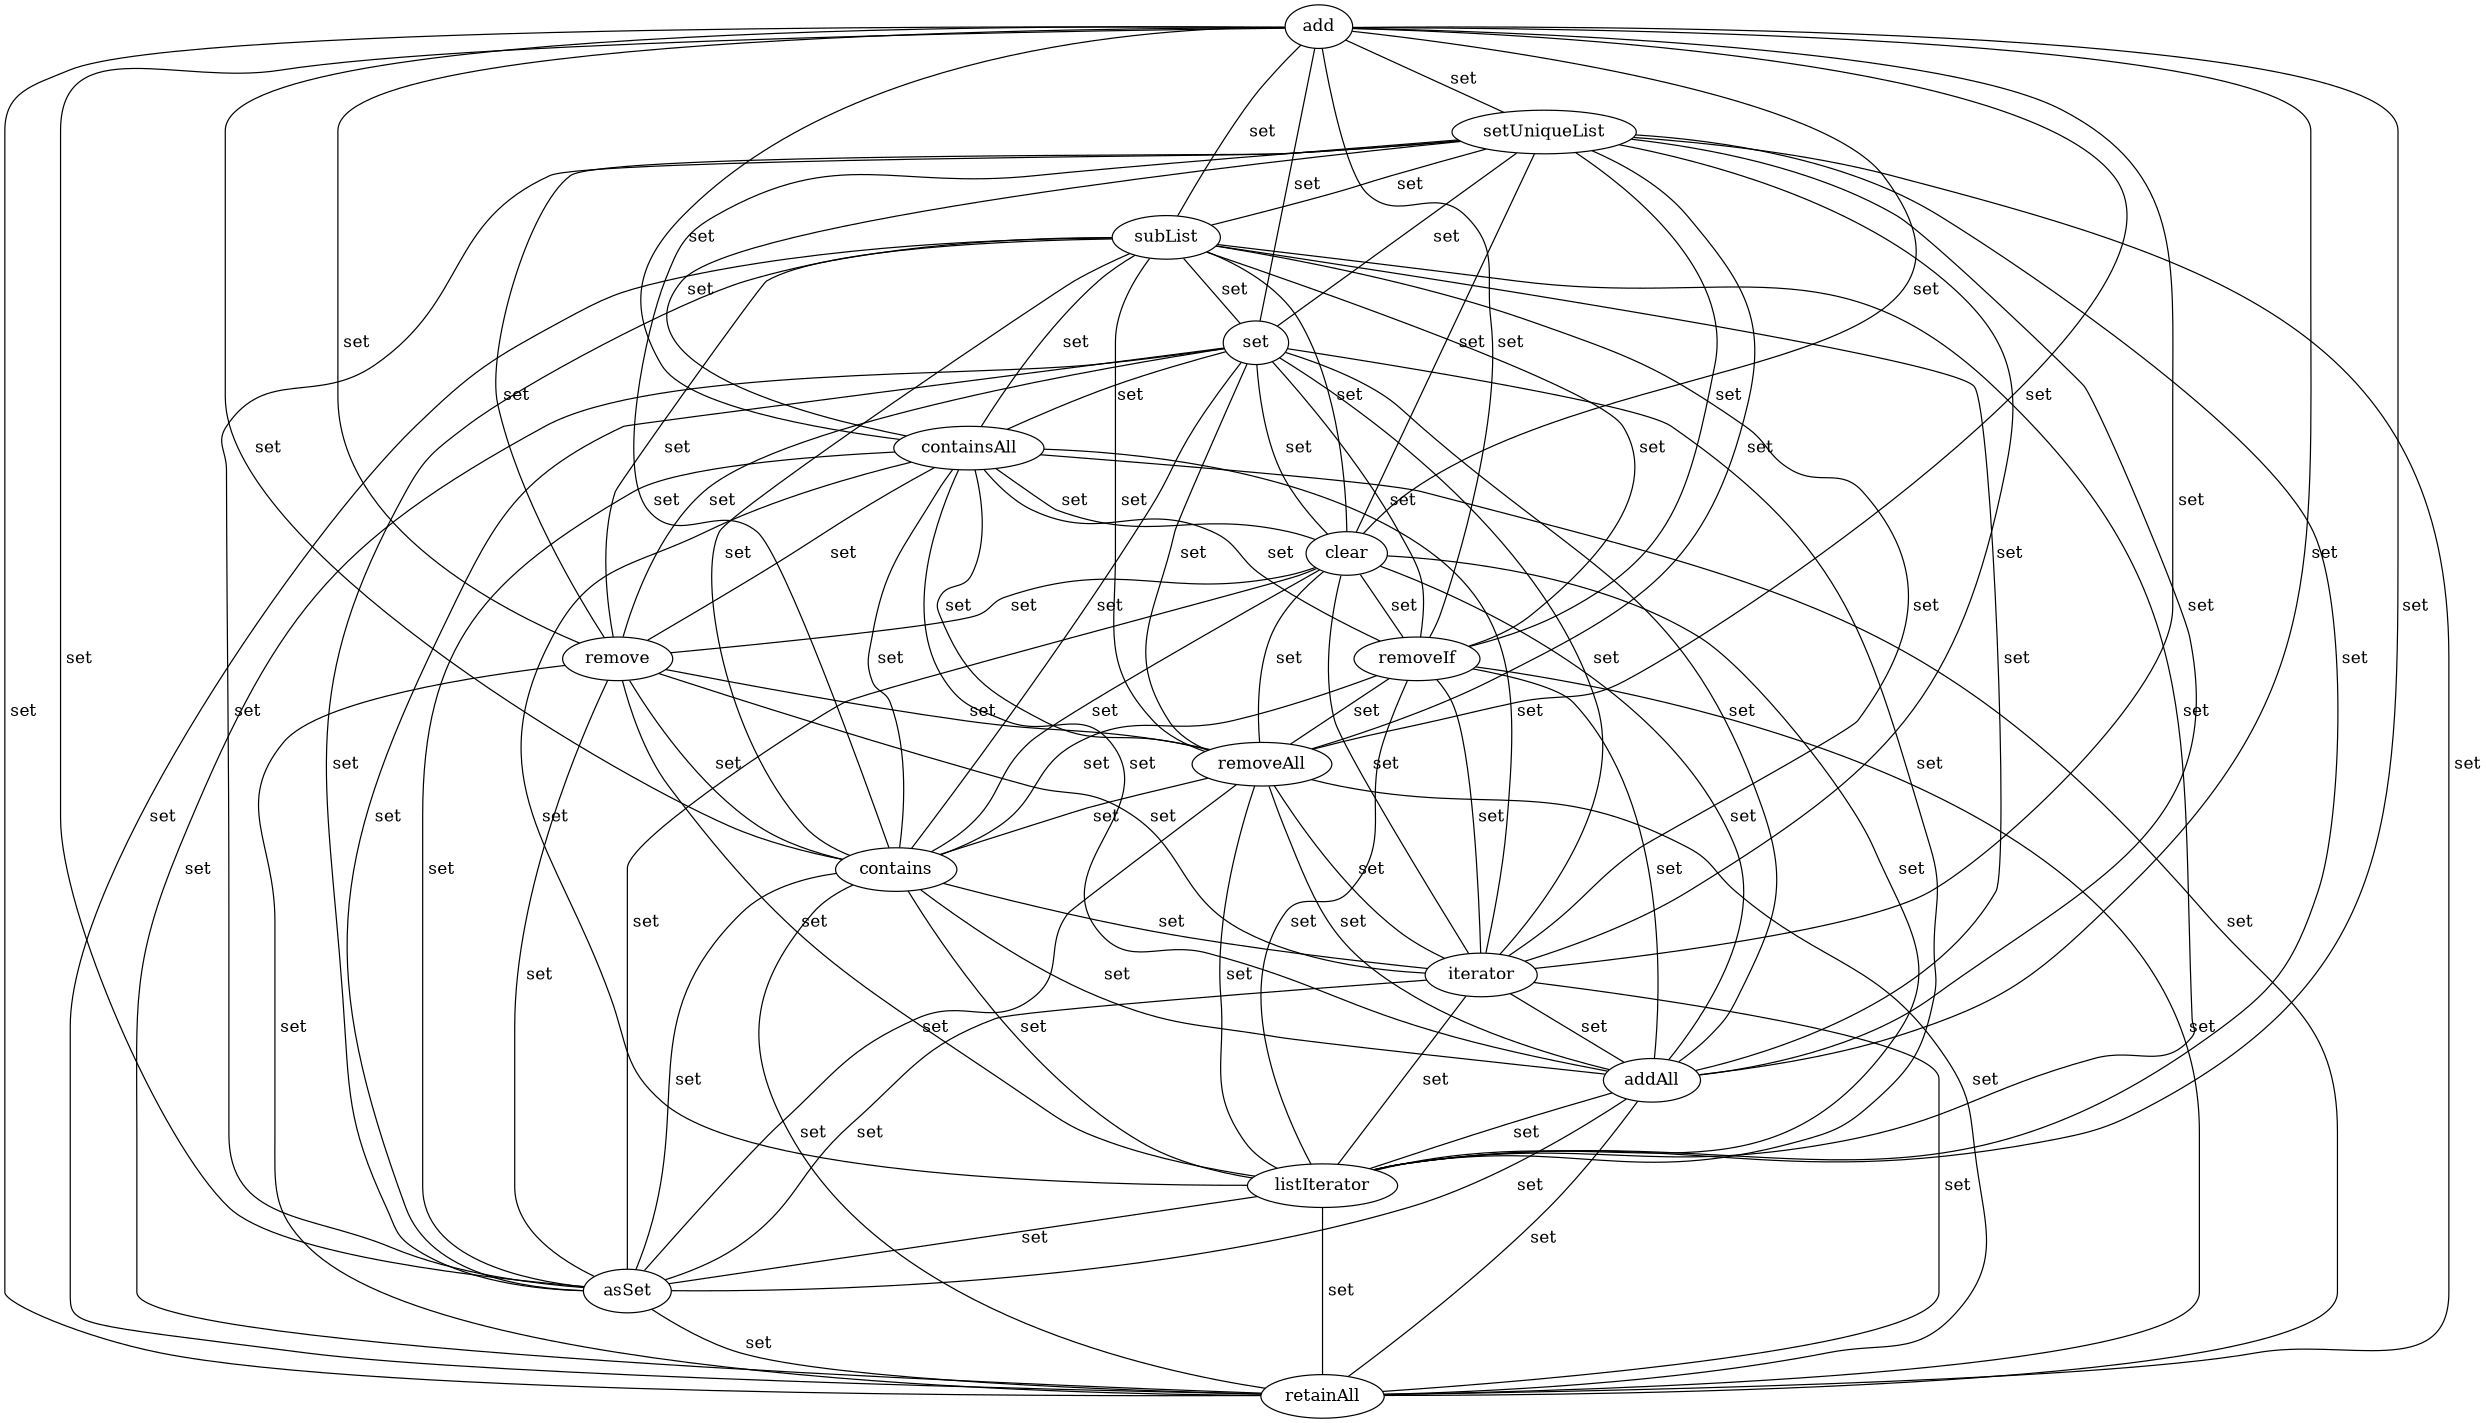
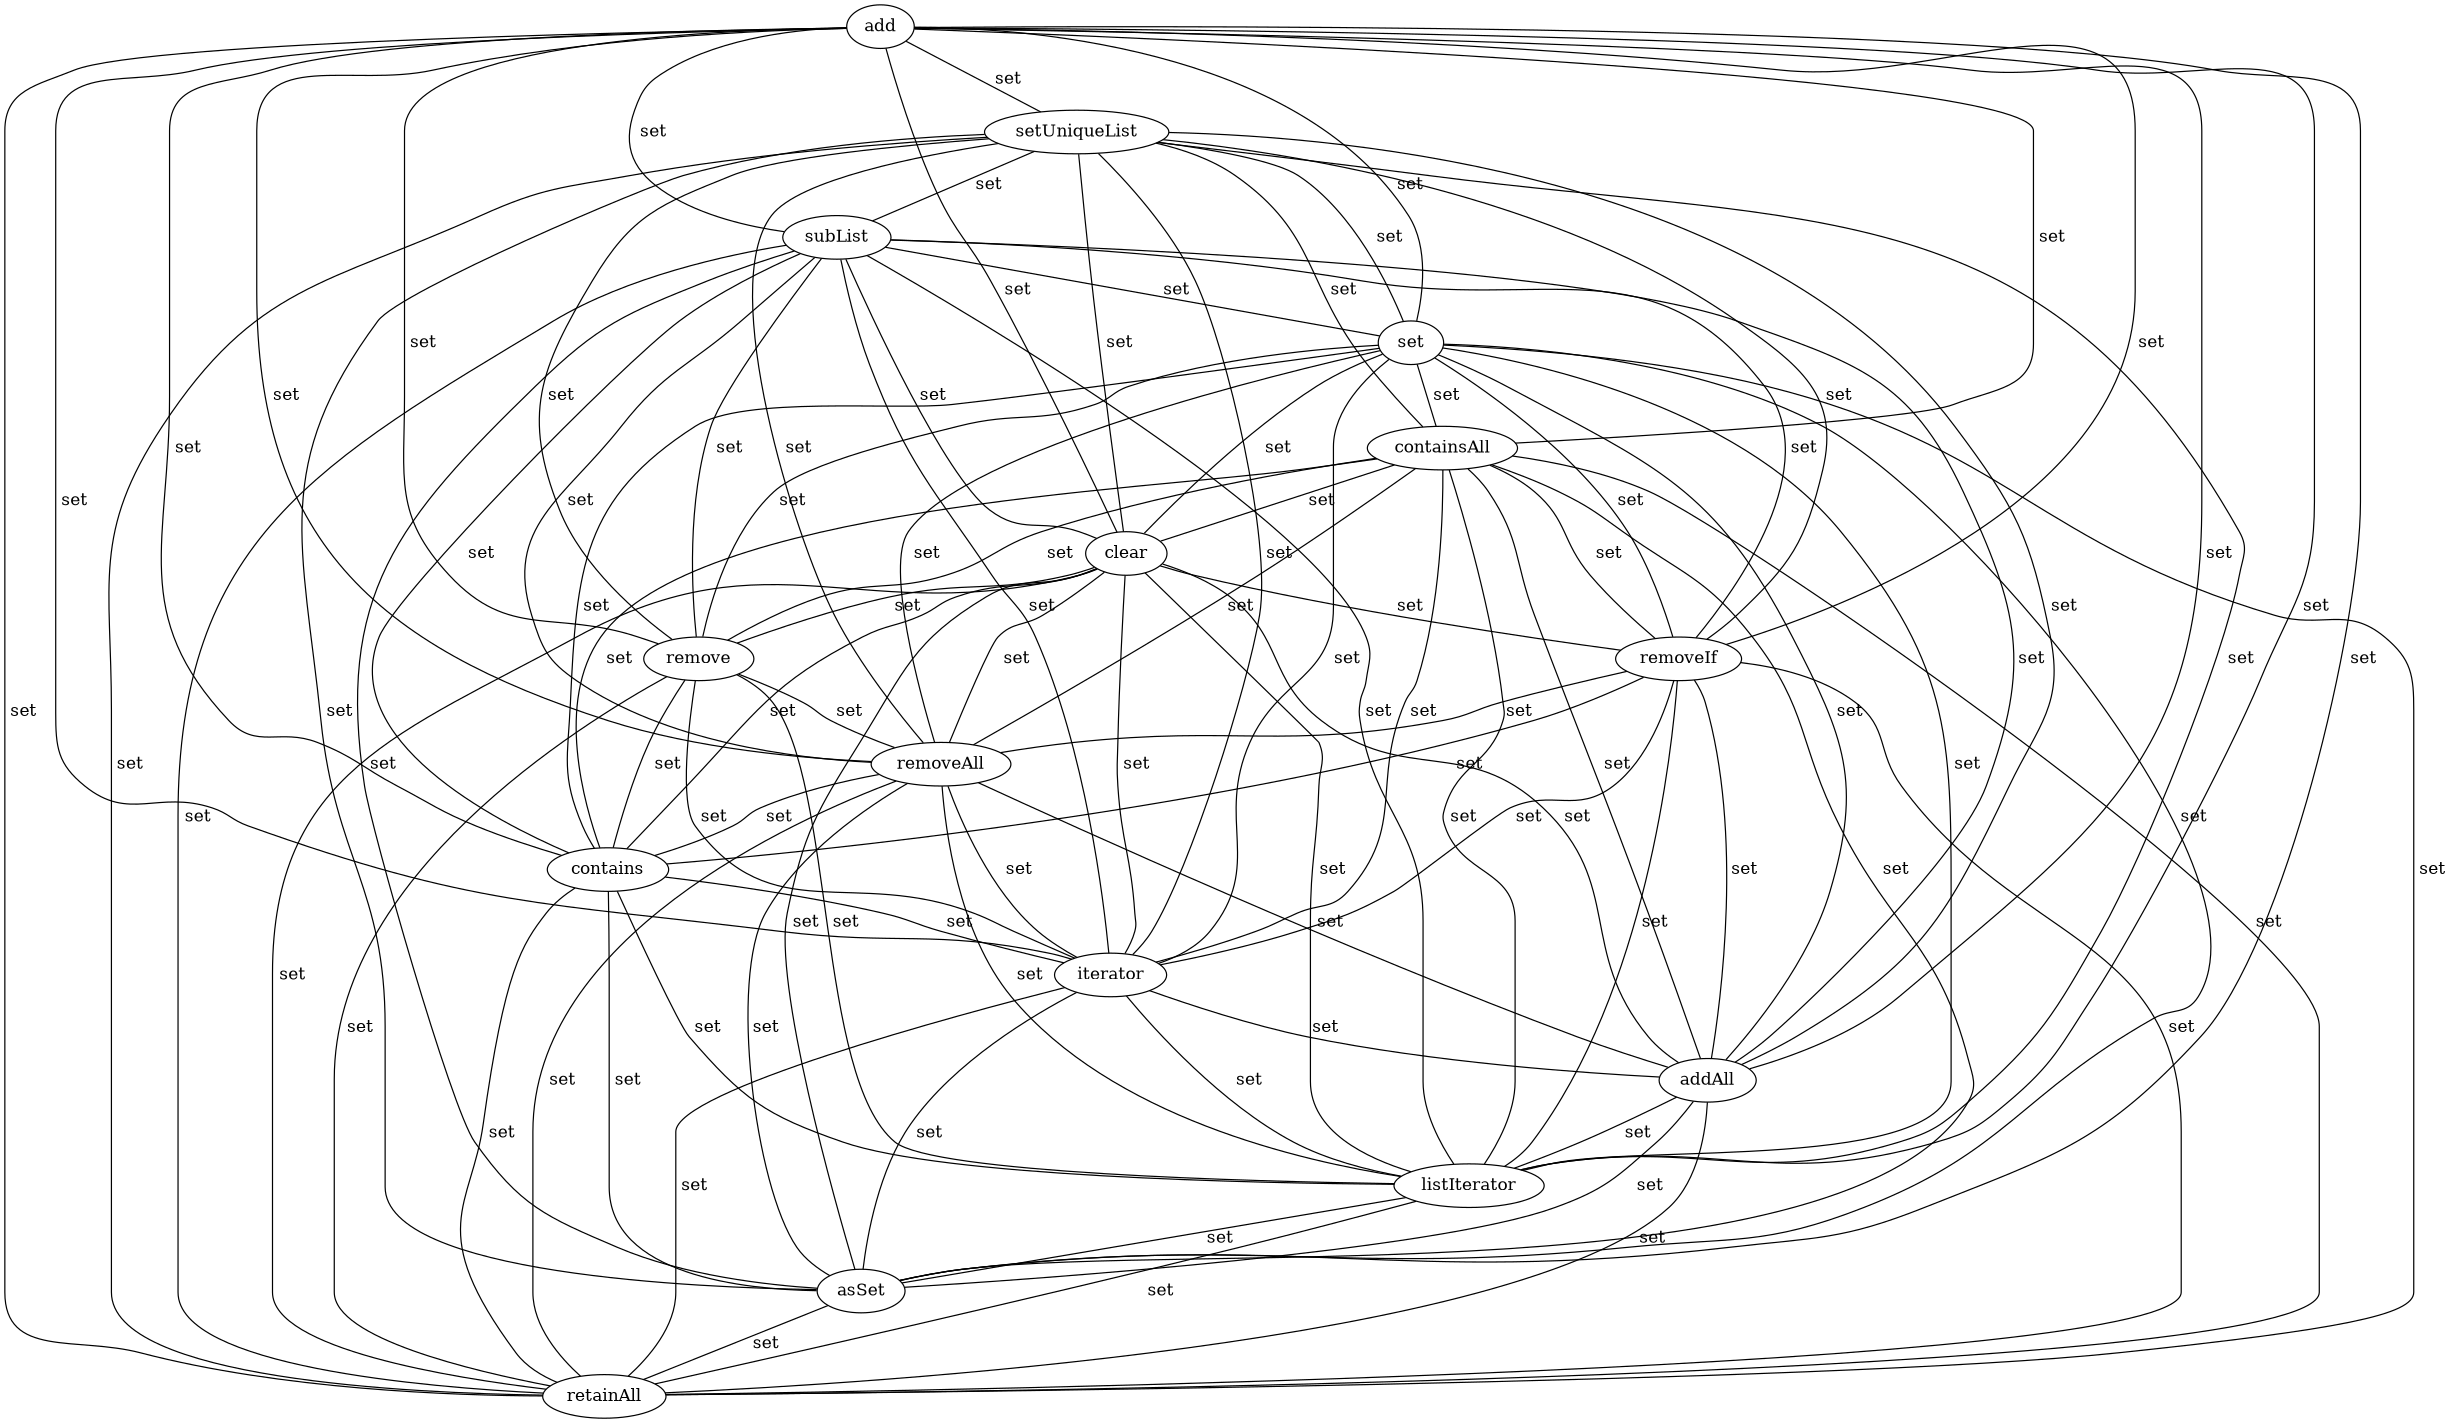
(704, 223) -> none
(1049, 333) -> none
none -> (311, 823)
(517, 989) -> none
(1247, 1032) -> none
